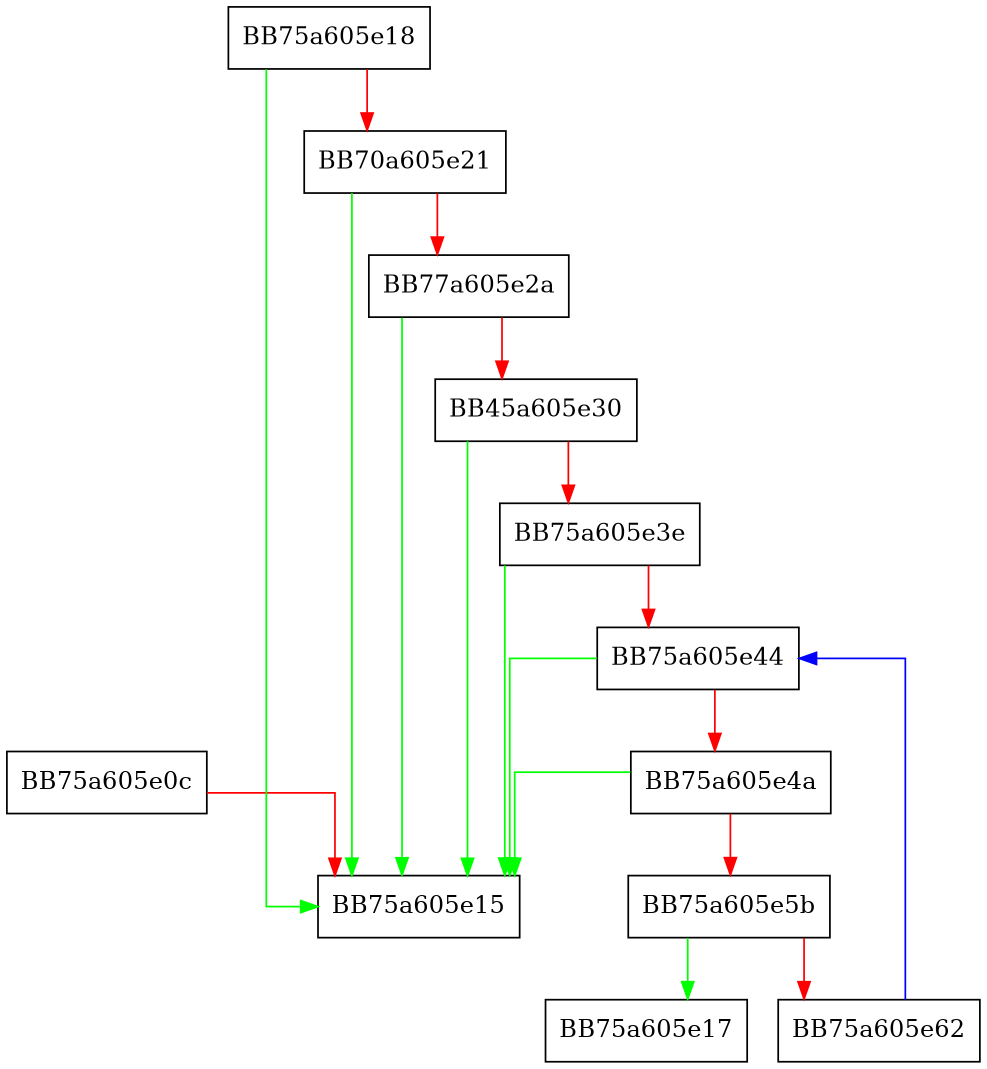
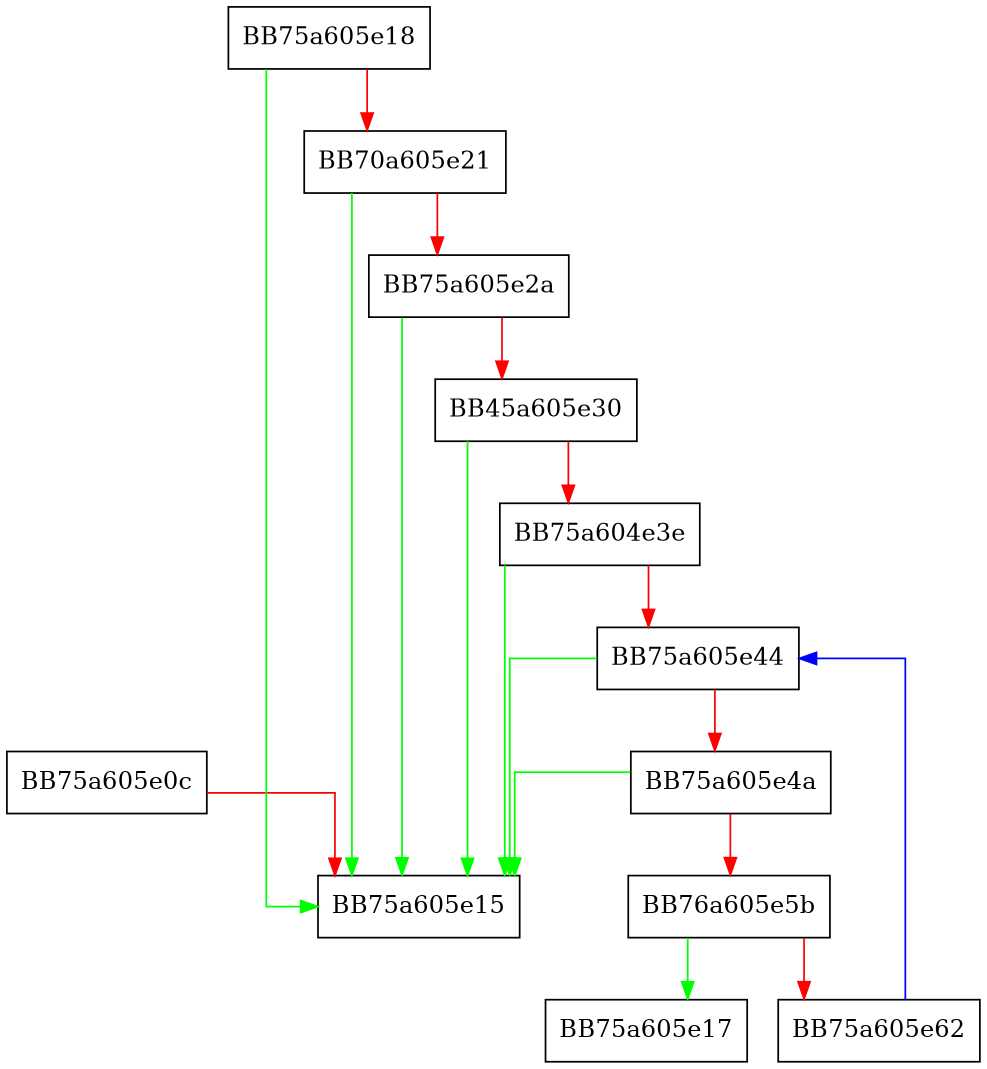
(469, 286) -> (469, 286)
(600, 534) -> (600, 534)
(729, 907) -> (729, 907)
